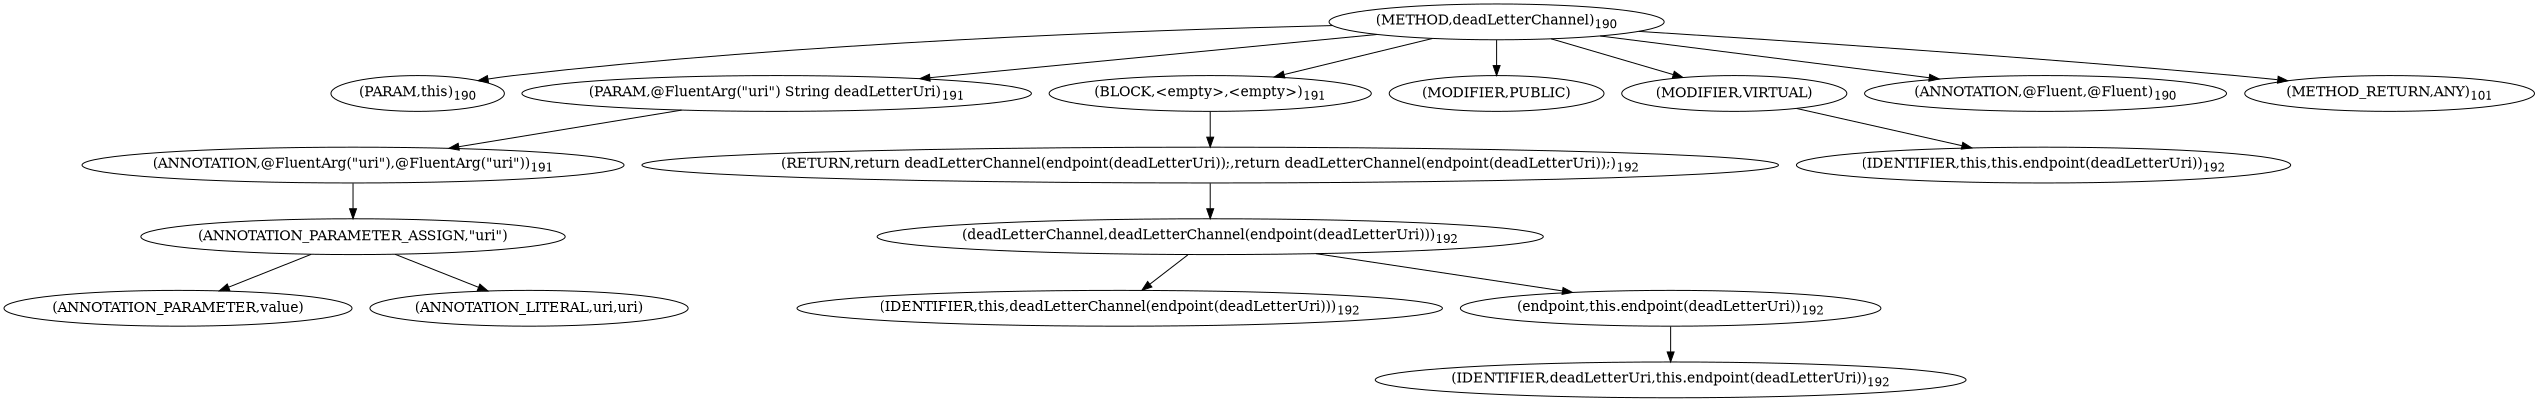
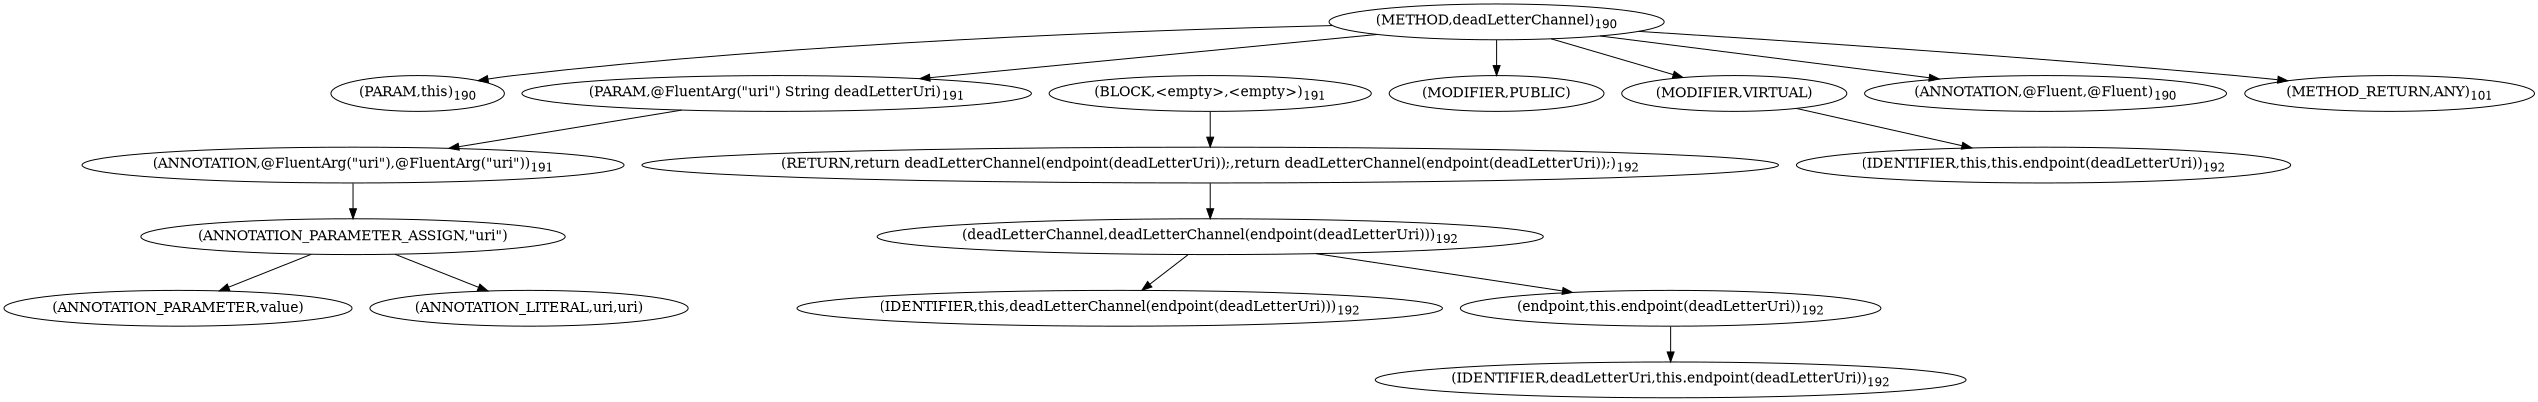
(1358, 56) -> none
